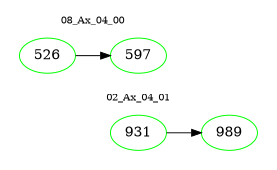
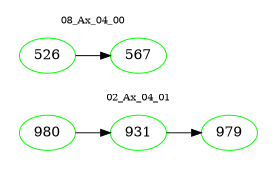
(138, 56) -> (138, 56)
none -> (47, 133)
(229, 133) -> (229, 133)
